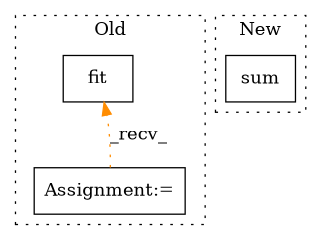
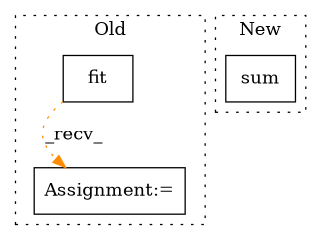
(110, 141) -> (43, 129)
